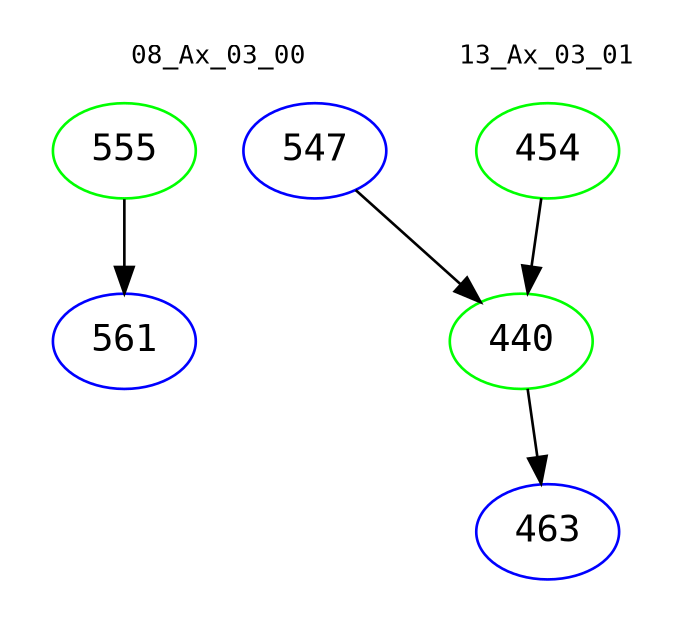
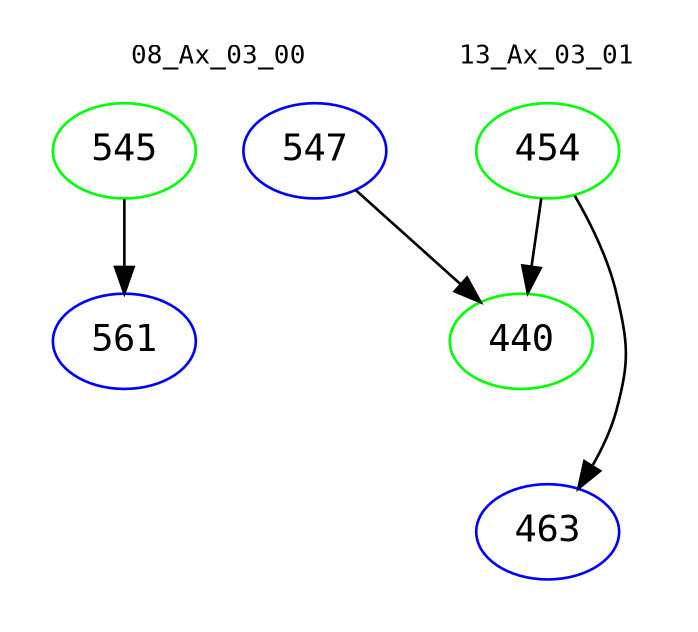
(124, 151) -> (124, 151)
(532, 423) -> (624, 329)
